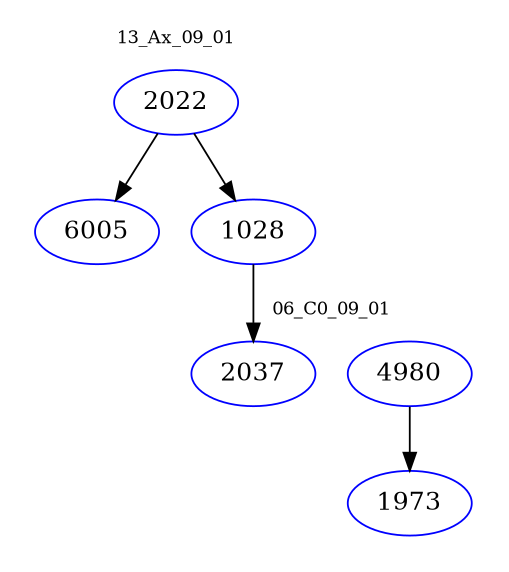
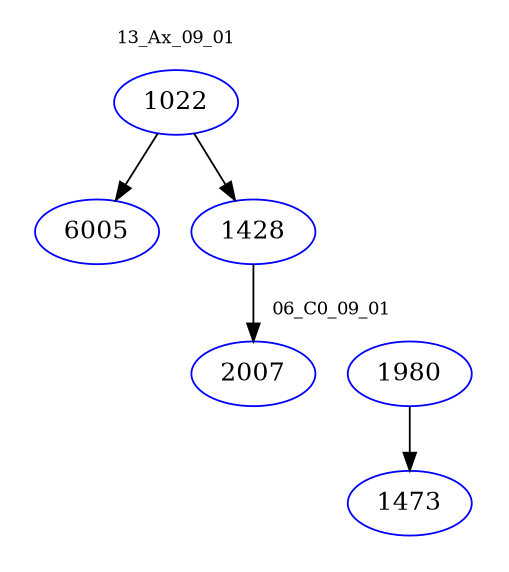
(176, 102) -> (176, 102)
(253, 232) -> (253, 232)
(253, 374) -> (253, 374)
(410, 374) -> (410, 374)
(410, 503) -> (410, 503)
